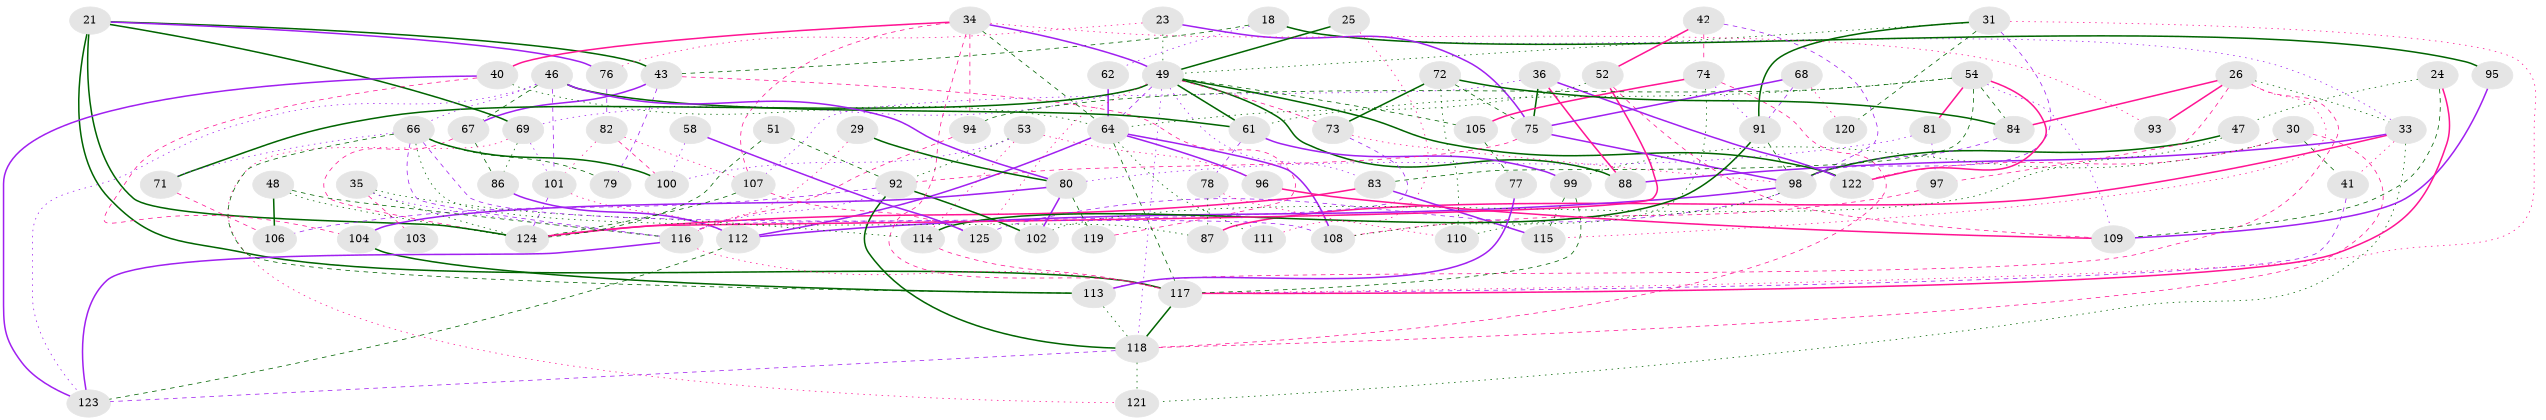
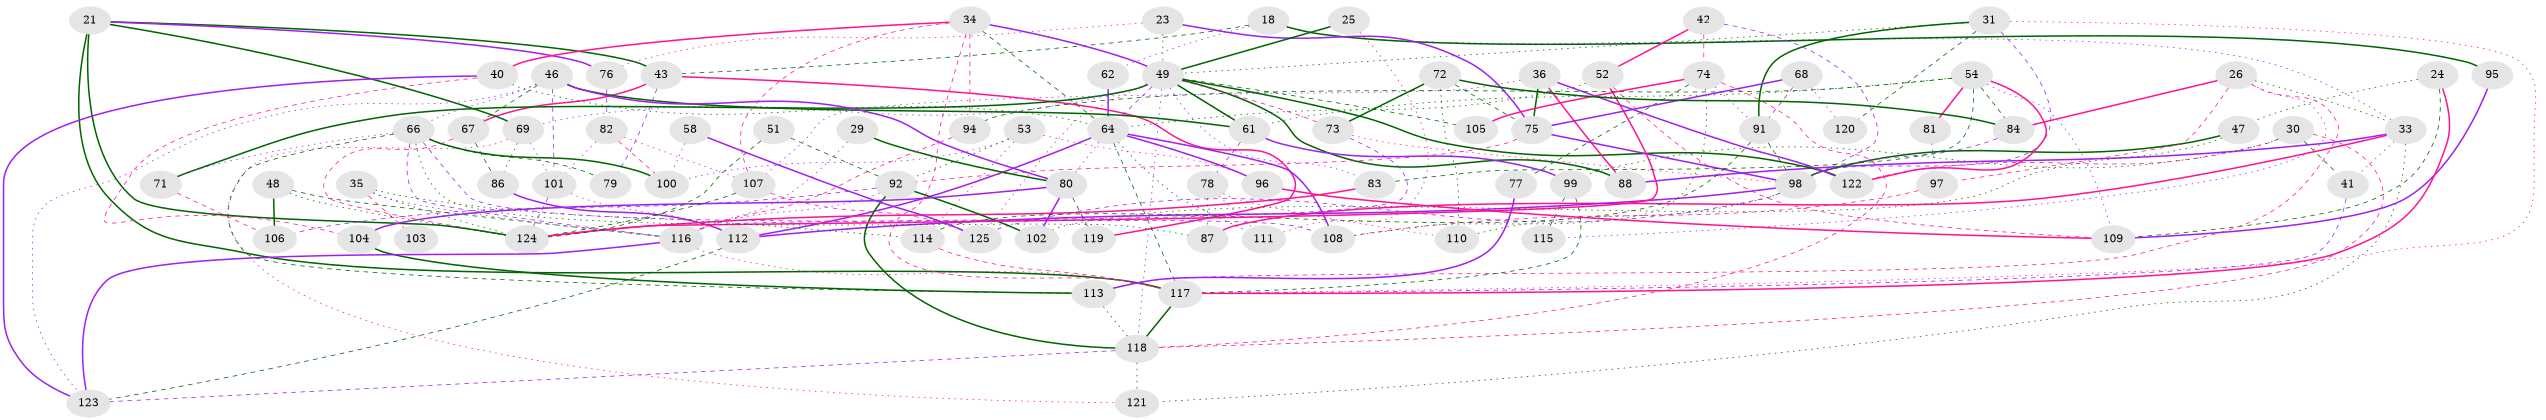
(598, 98) -> (598, 98)
(2155, 130) -> none
(1175, 137) -> (1175, 137)
(1496, 157) -> (1610, 130)
(1499, 163) -> (1087, 157)
(2001, 208) -> (2001, 208)
(1459, 212) -> none
(1397, 222) -> (1397, 222)
